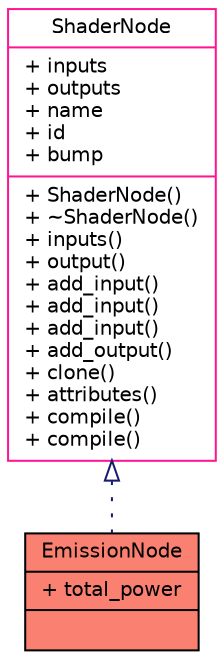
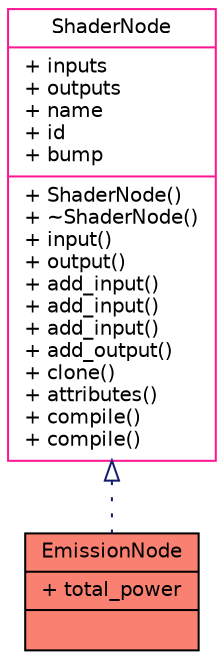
(74, 240) -> (69, 240)
